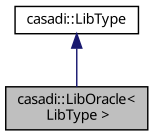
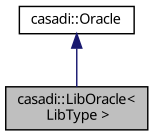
(77, 20) -> (77, 20)
